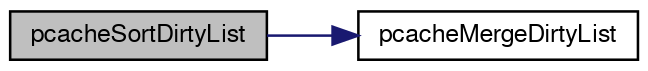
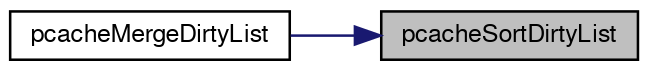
(300, 36) -> (323, 36)
